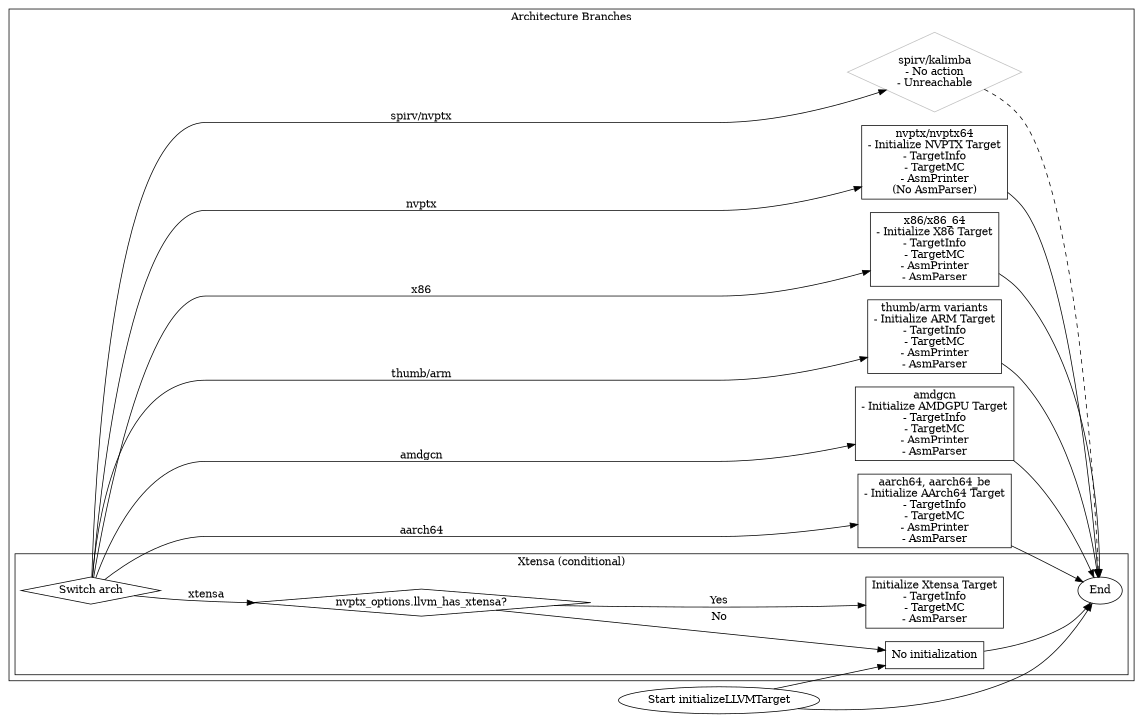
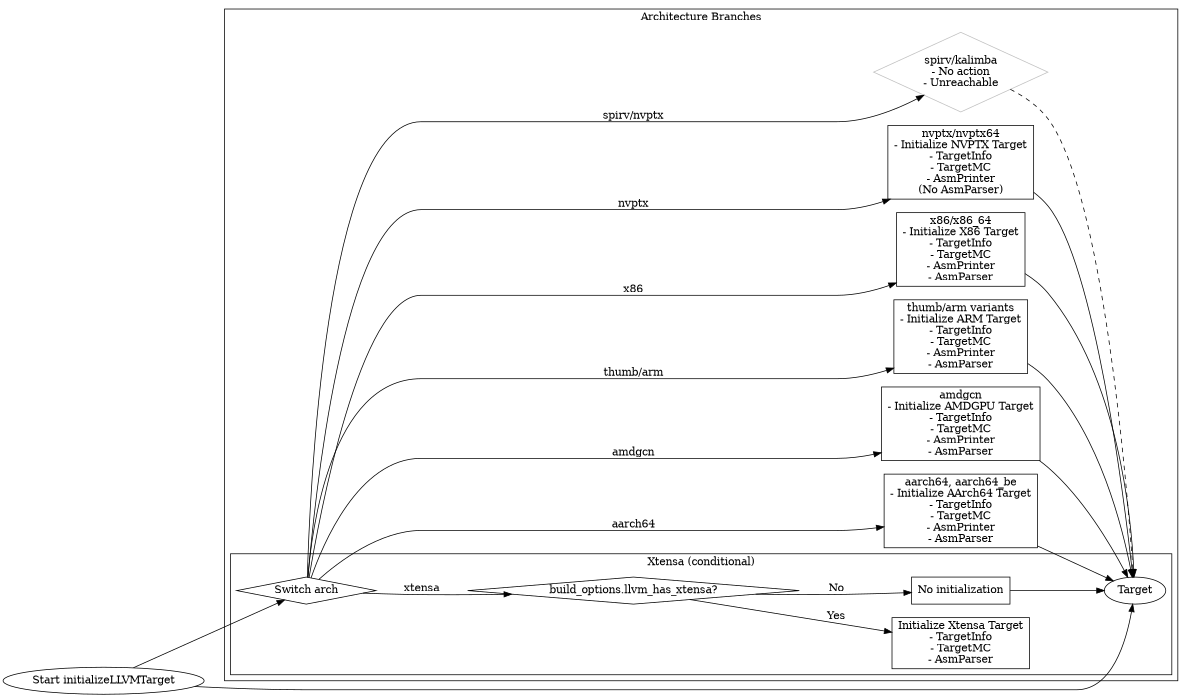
(1100, 591) -> (1135, 591)
(421, 603) -> (633, 591)
(826, 678) -> (205, 635)
